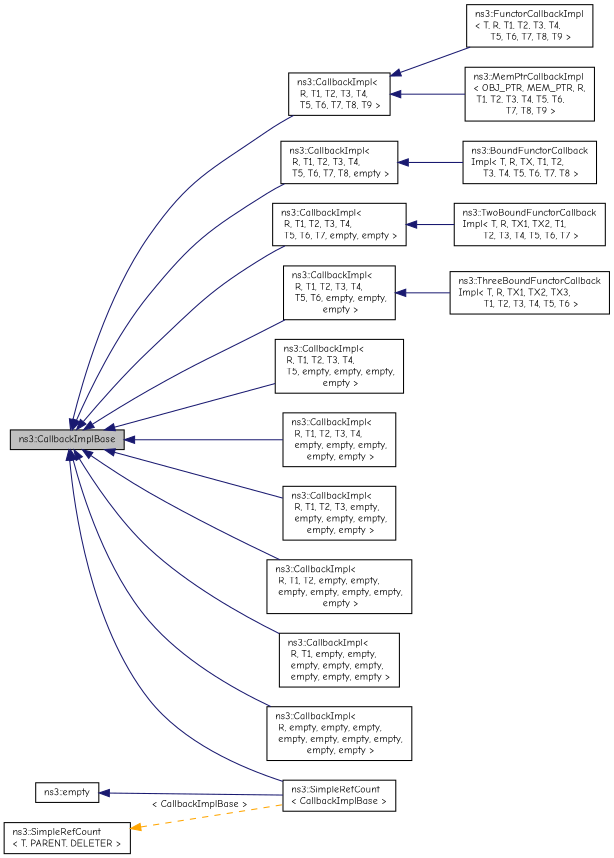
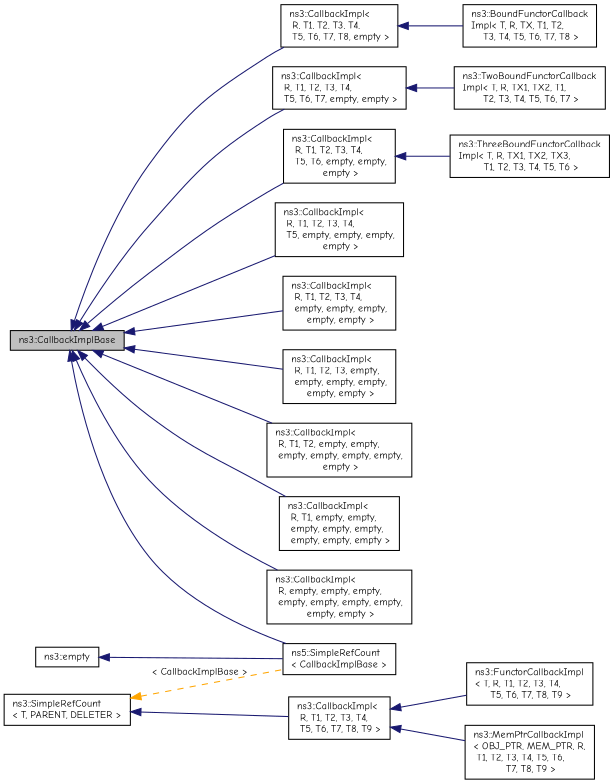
(146, 240) -> (215, 714)
(339, 796) -> (339, 659)
